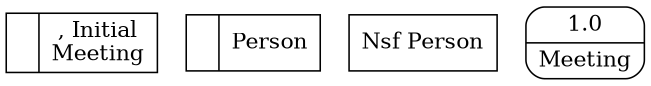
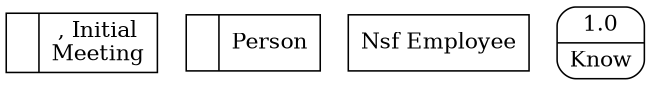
(423, 43) -> (439, 43)
(585, 60) -> (601, 60)
